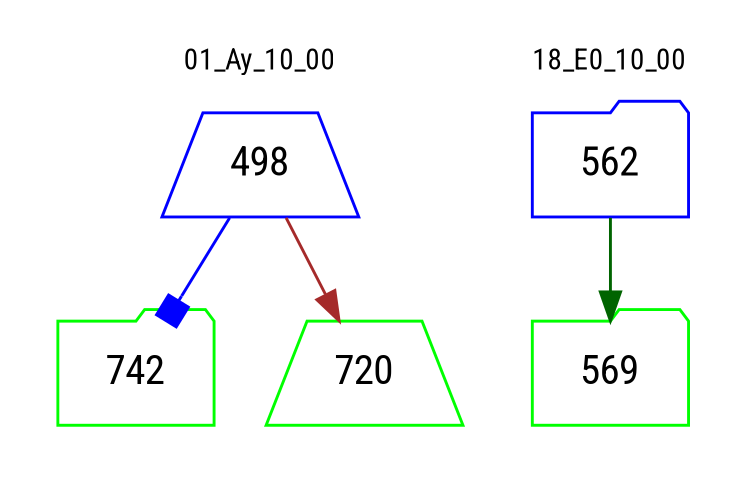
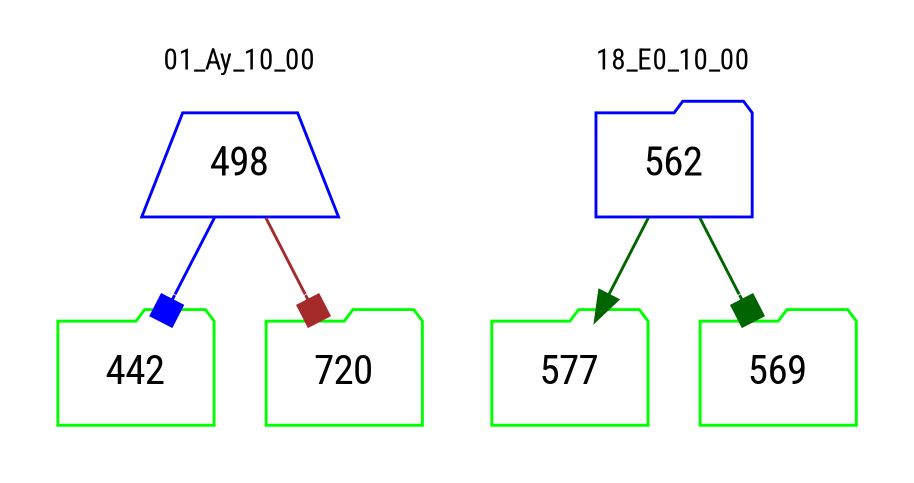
(610, 255) -> (719, 256)
(306, 256) -> (286, 256)
(136, 373) -> (136, 373)
(365, 373) -> (344, 373)
none -> (570, 373)
